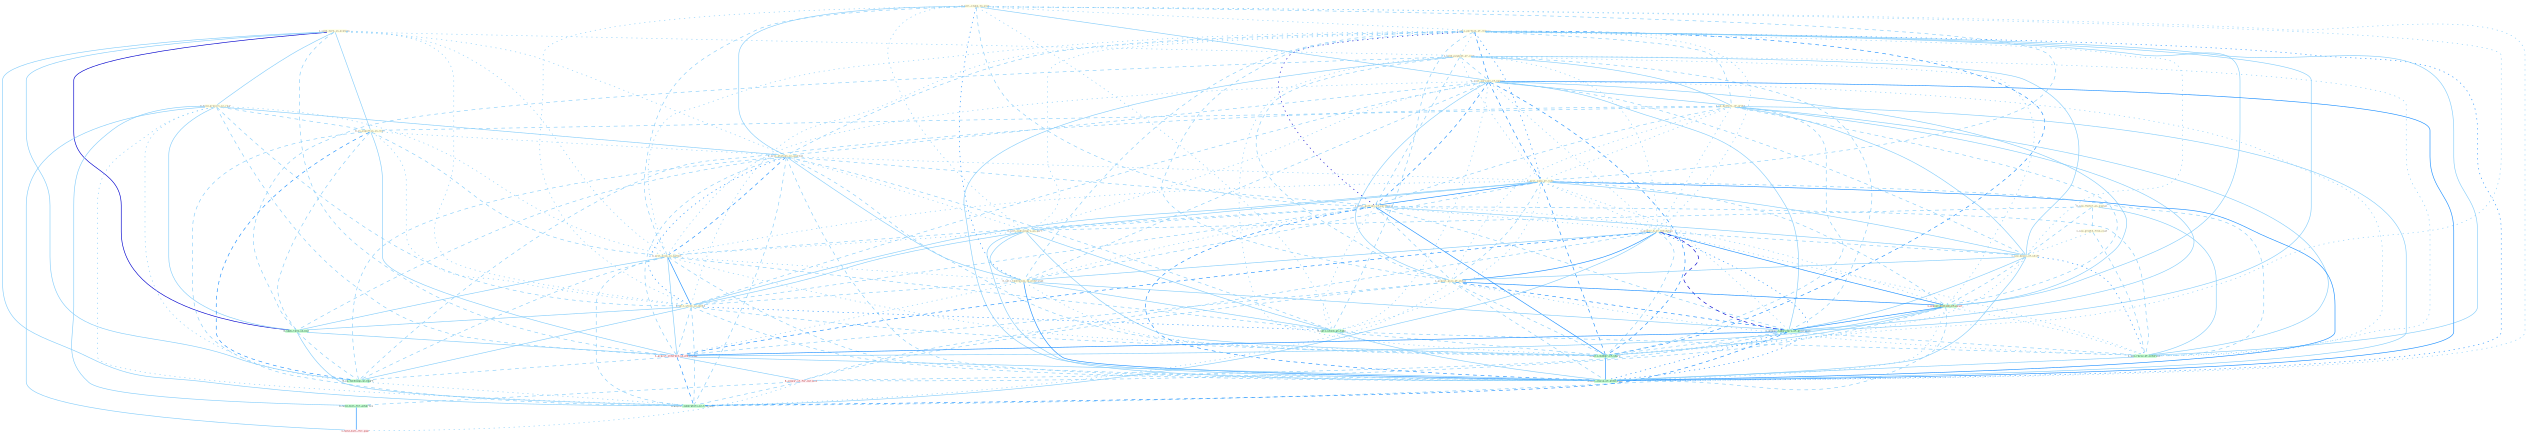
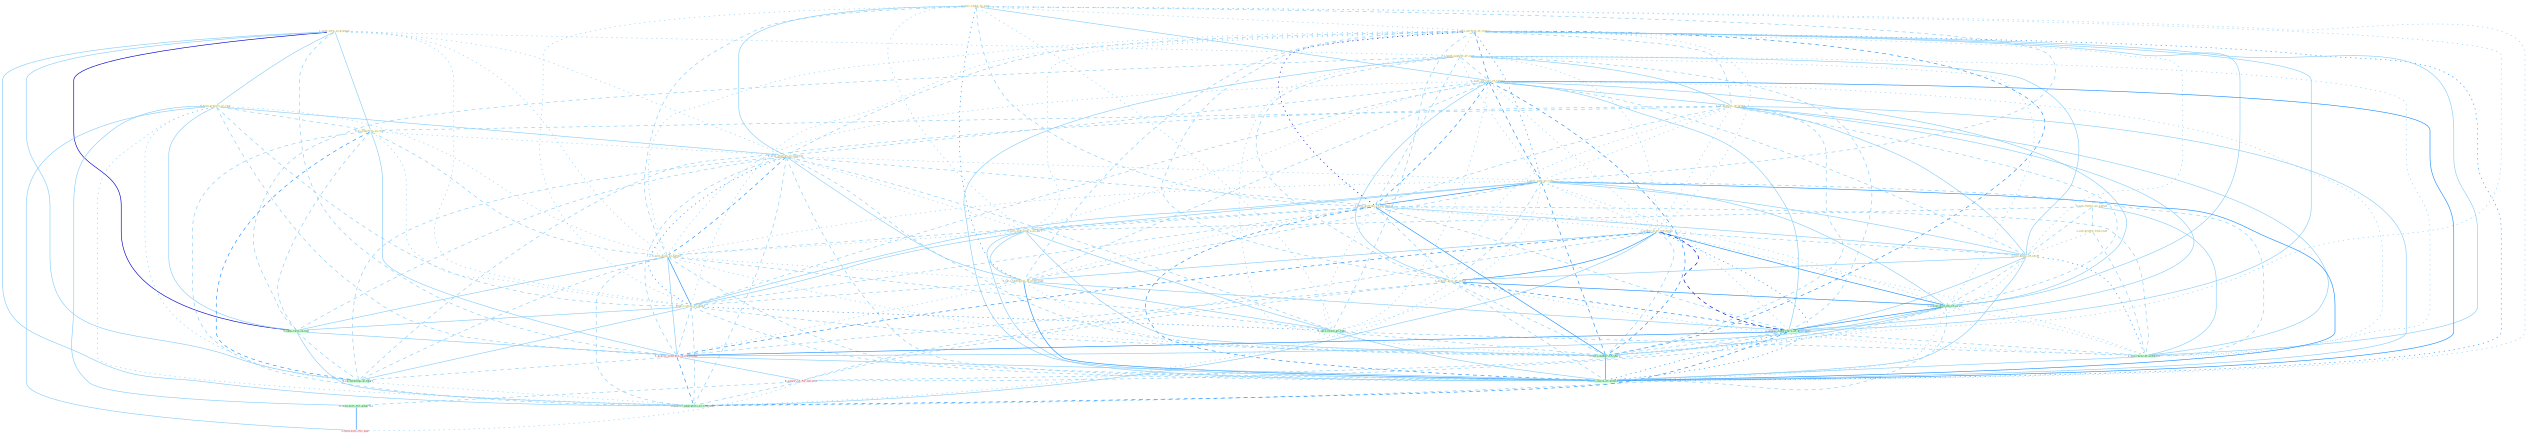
(1799, 224) -> (1799, 224)
(1946, 306) -> (1946, 306)
